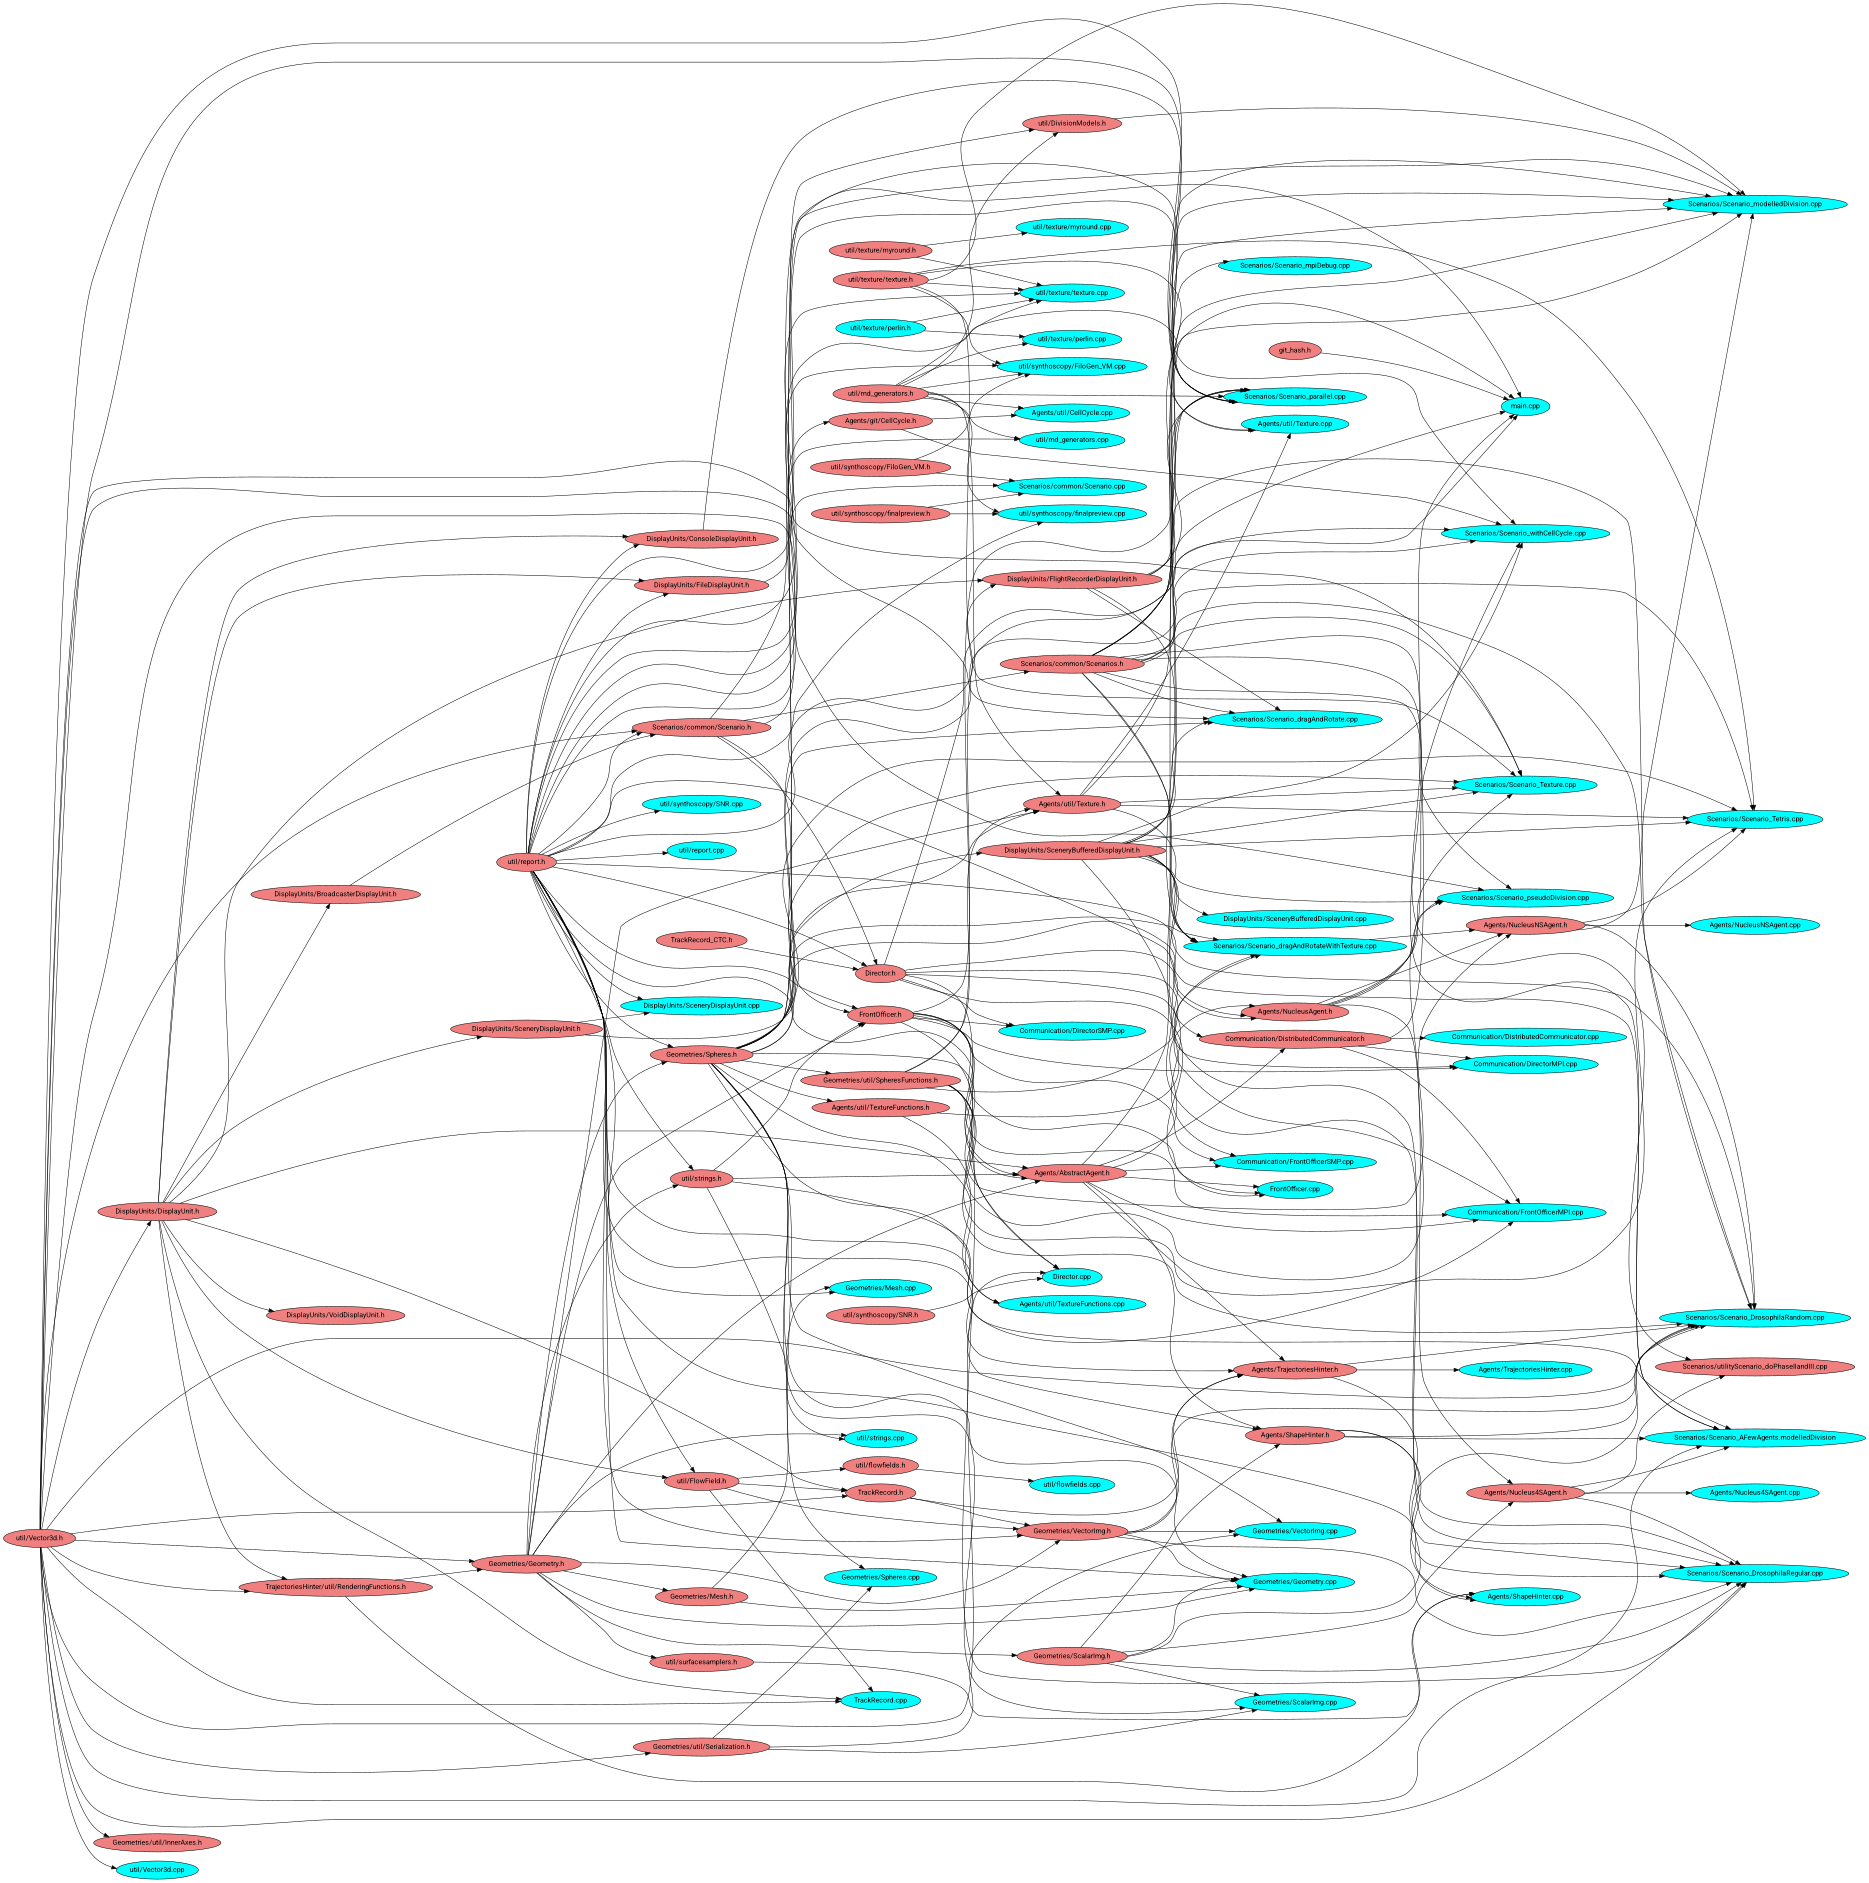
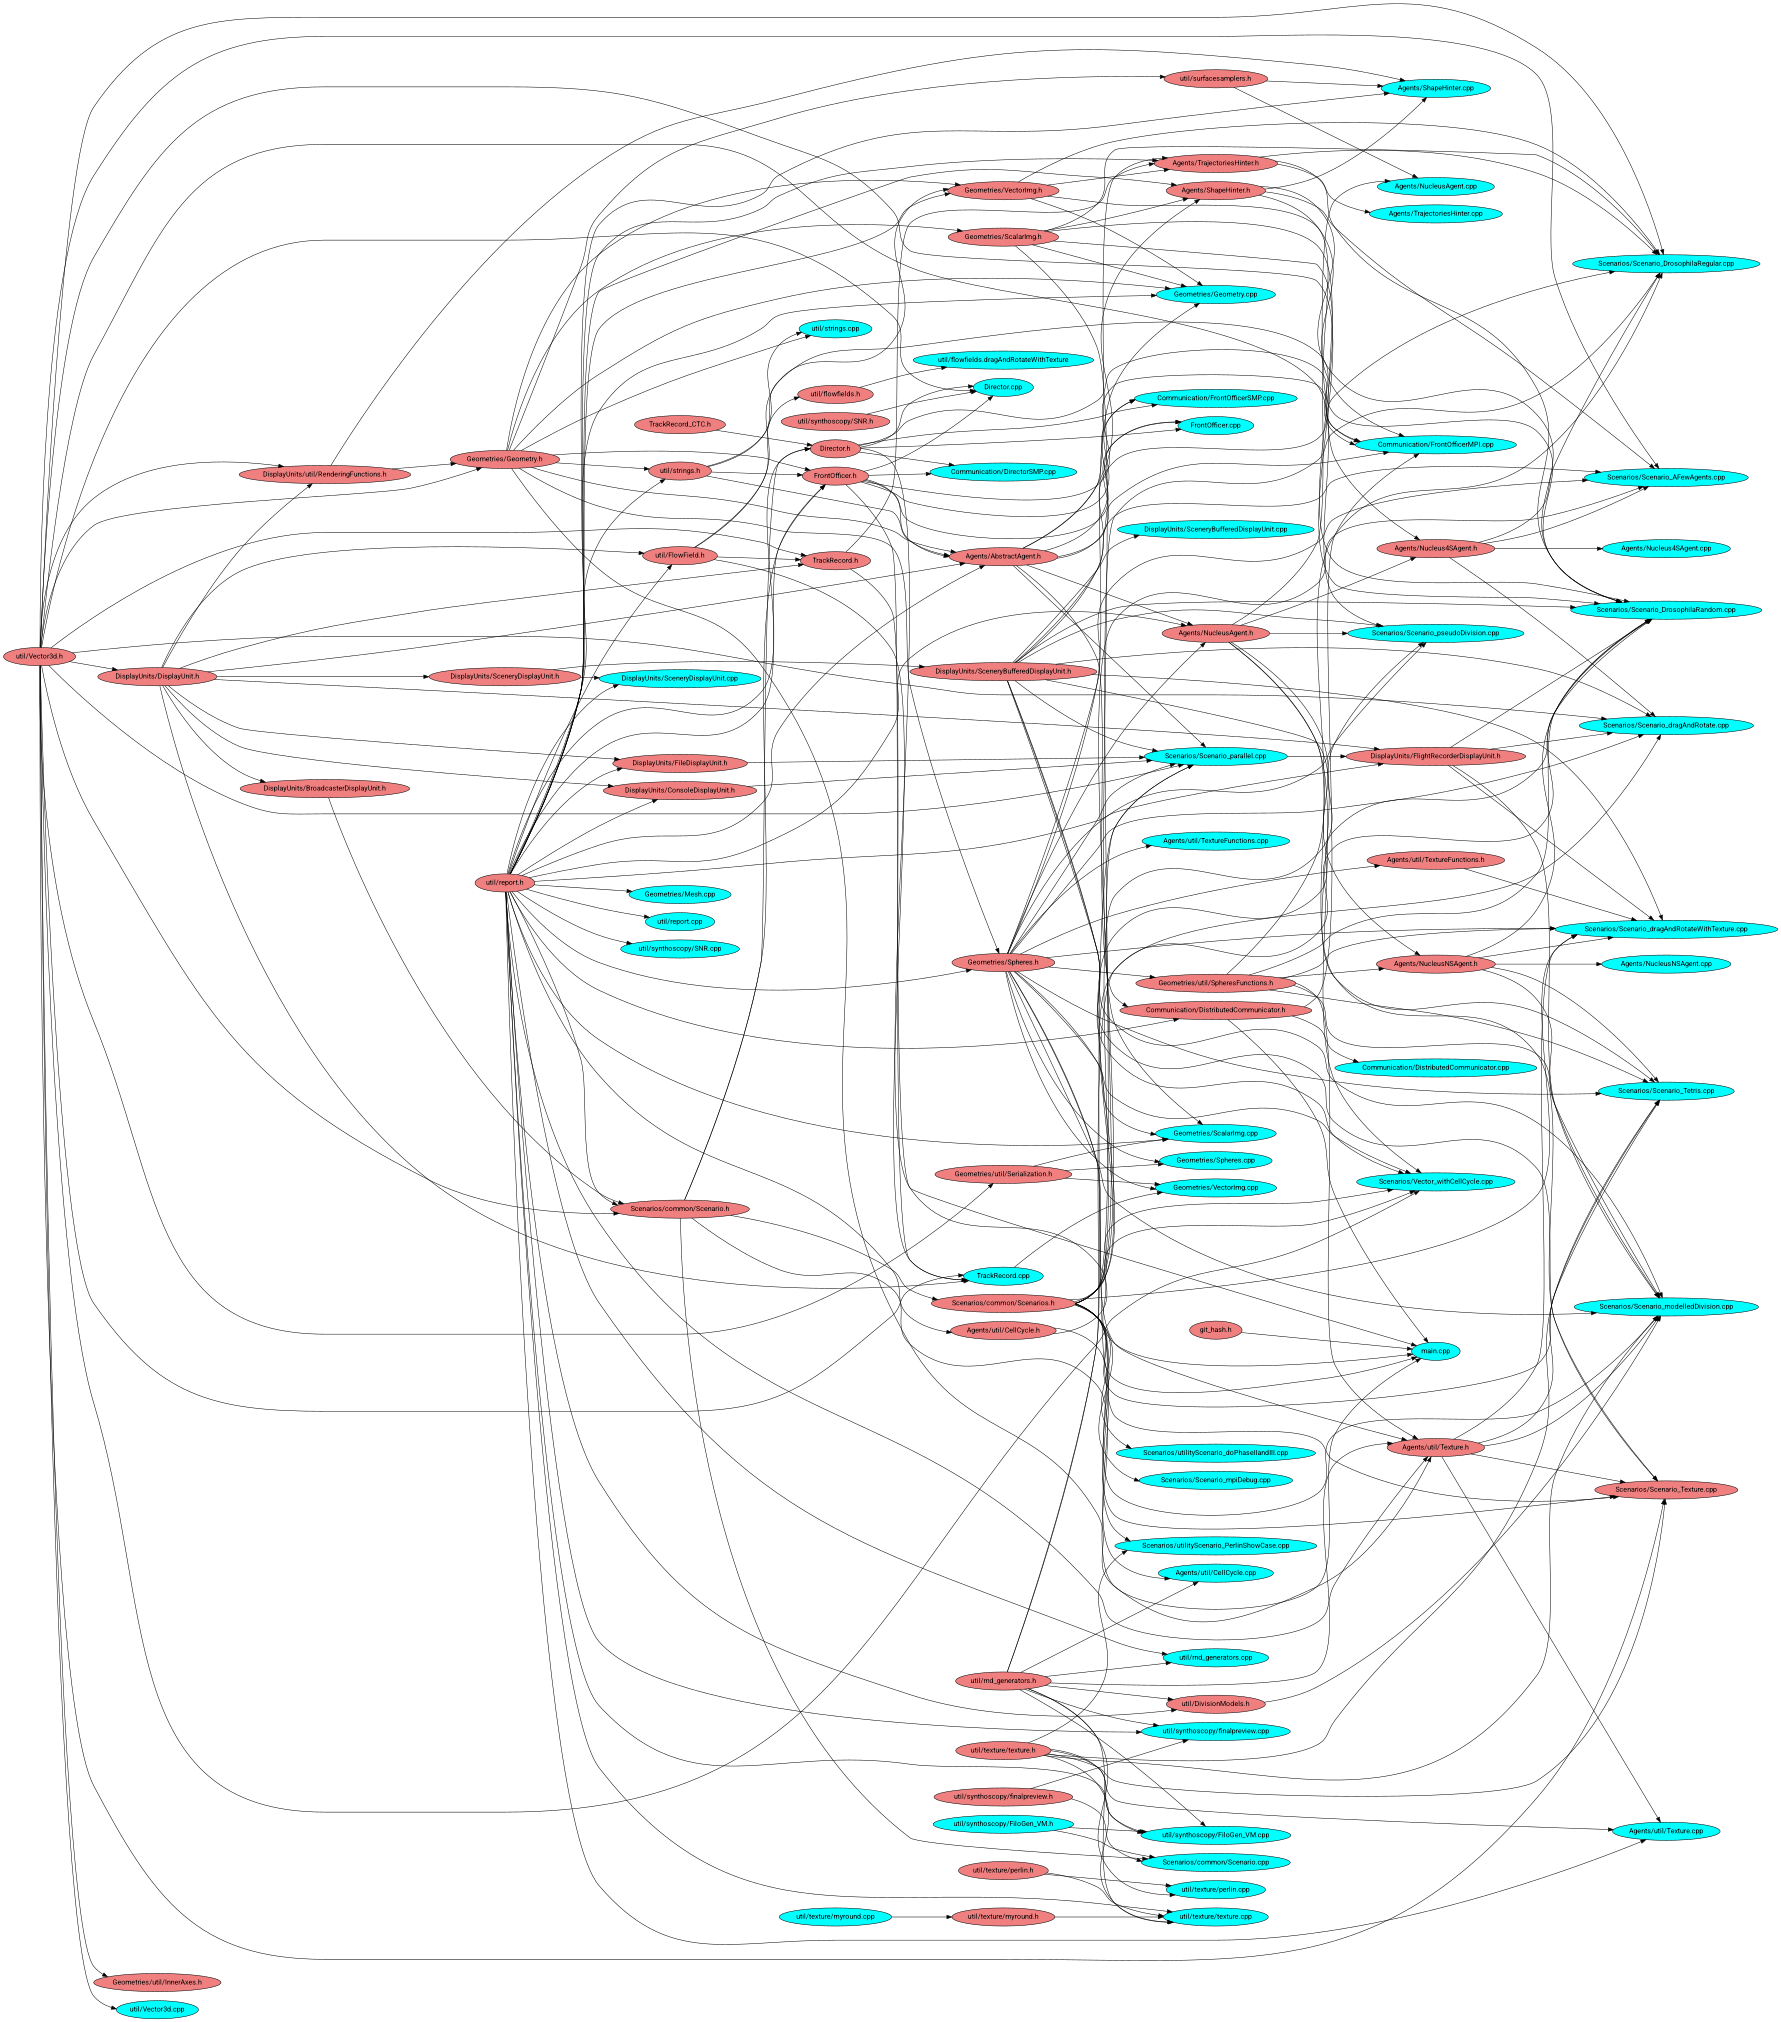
none -> (1436, 187)
(977, 239) -> (919, 1917)
(881, 328) -> (1003, 1871)
(881, 421) -> (1003, 1331)
(881, 467) -> (1003, 1824)
(1180, 508) -> (1314, 756)
(1526, 534) -> (1436, 1182)
(1526, 785) -> (1666, 1490)
(1427, 934) -> (1543, 948)
none -> (1208, 949)
(1526, 1064) -> none
none -> (786, 1117)
(963, 1167) -> none
(336, 1315) -> none
(1755, 1367) -> (1216, 1453)
(1641, 1430) -> (1553, 632)
none -> (882, 1436)
(1755, 1438) -> (1666, 478)
(1072, 1485) -> (1003, 360)
(967, 1511) -> (898, 934)
(1181, 1531) -> (1081, 1221)
none -> (1216, 1546)
(1445, 1568) -> (1330, 251)
(336, 1587) -> (325, 475)
(702, 1597) -> none
